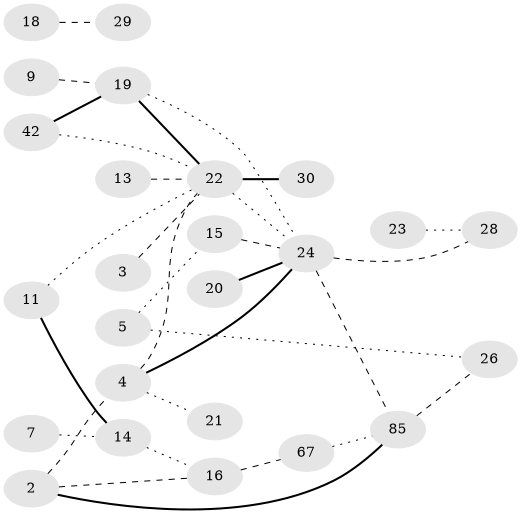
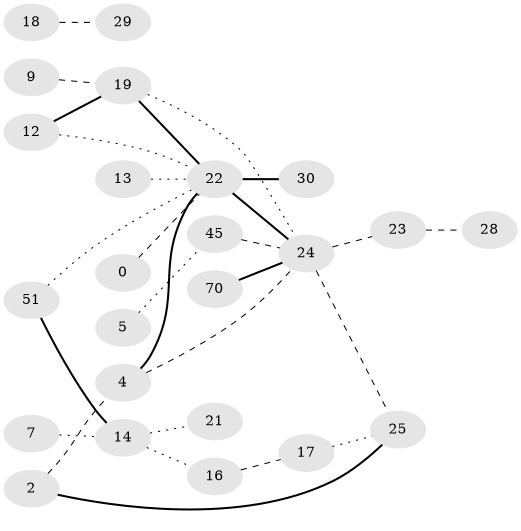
(32, 132) -> (32, 132)
(169, 179) -> (169, 179)
(261, 216) -> (261, 216)
(444, 230) -> (444, 230)
(215, 234) -> (215, 234)
(402, 261) -> (352, 242)
(123, 273) -> (123, 273)
(215, 289) -> (215, 289)
(168, 295) -> (168, 295)
(32, 300) -> (32, 300)
(225, 329) -> (225, 329)
(490, 359) -> none
(169, 402) -> (169, 430)
(398, 430) -> (398, 430)
(306, 453) -> (306, 453)
(123, 483) -> none
